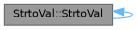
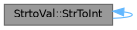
(58, 15) -> (58, 15)
